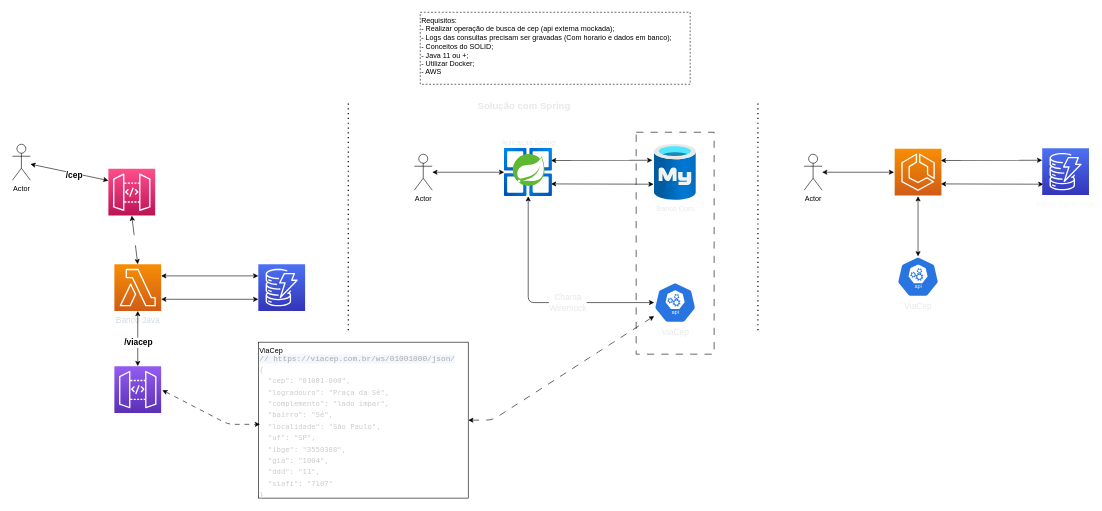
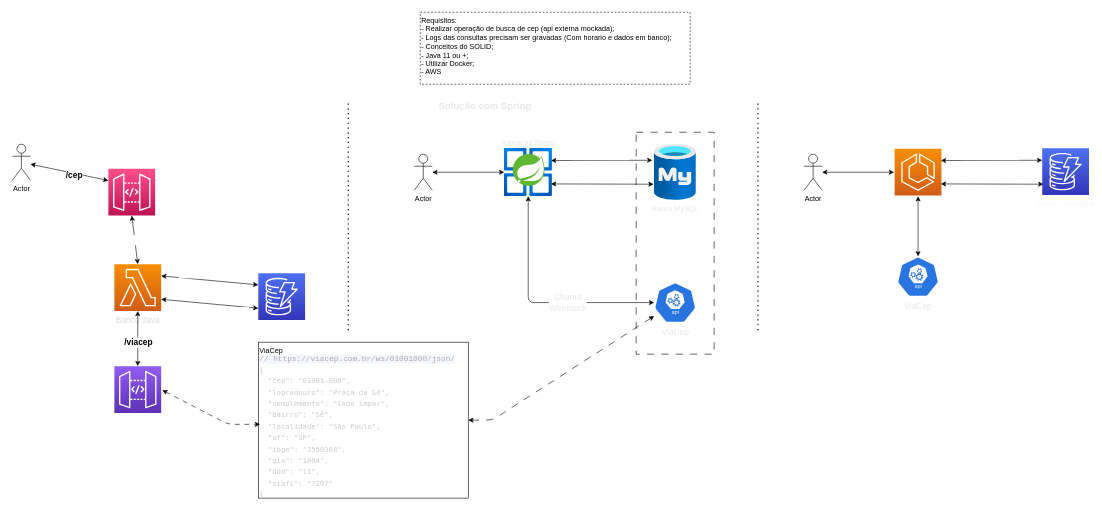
(524, 105) -> (485, 105)
(676, 209) -> (676, 209)
(282, 288) -> (282, 297)
